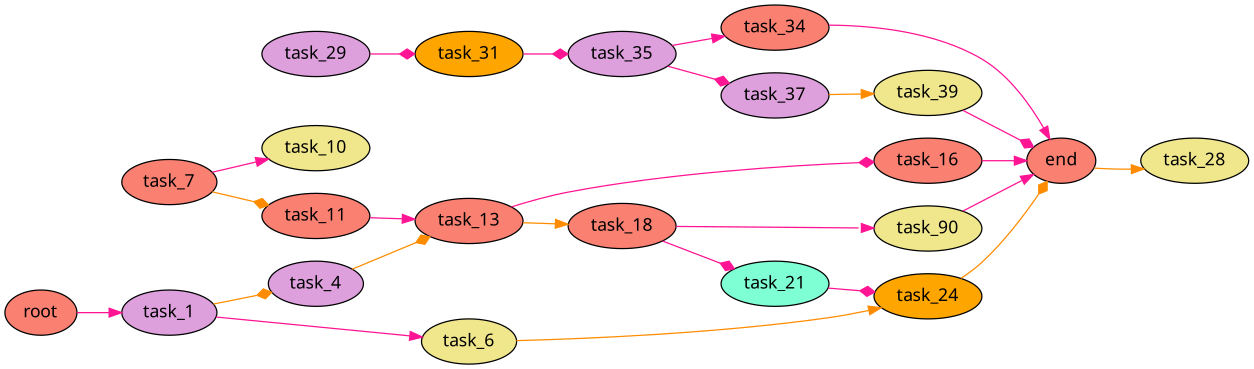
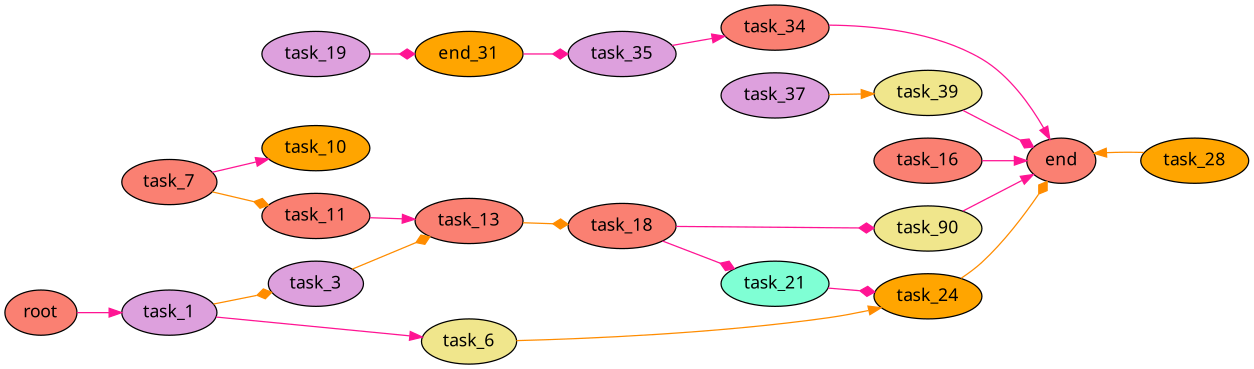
(316, 54) -> (316, 54)
(469, 54) -> (469, 54)
(691, 73) -> none
(316, 148) -> (316, 148)
(1195, 161) -> (1195, 161)
(1113, 169) -> (1125, 152)
(684, 175) -> none
(539, 223) -> (539, 223)
(767, 227) -> (767, 227)
(316, 284) -> (316, 284)
